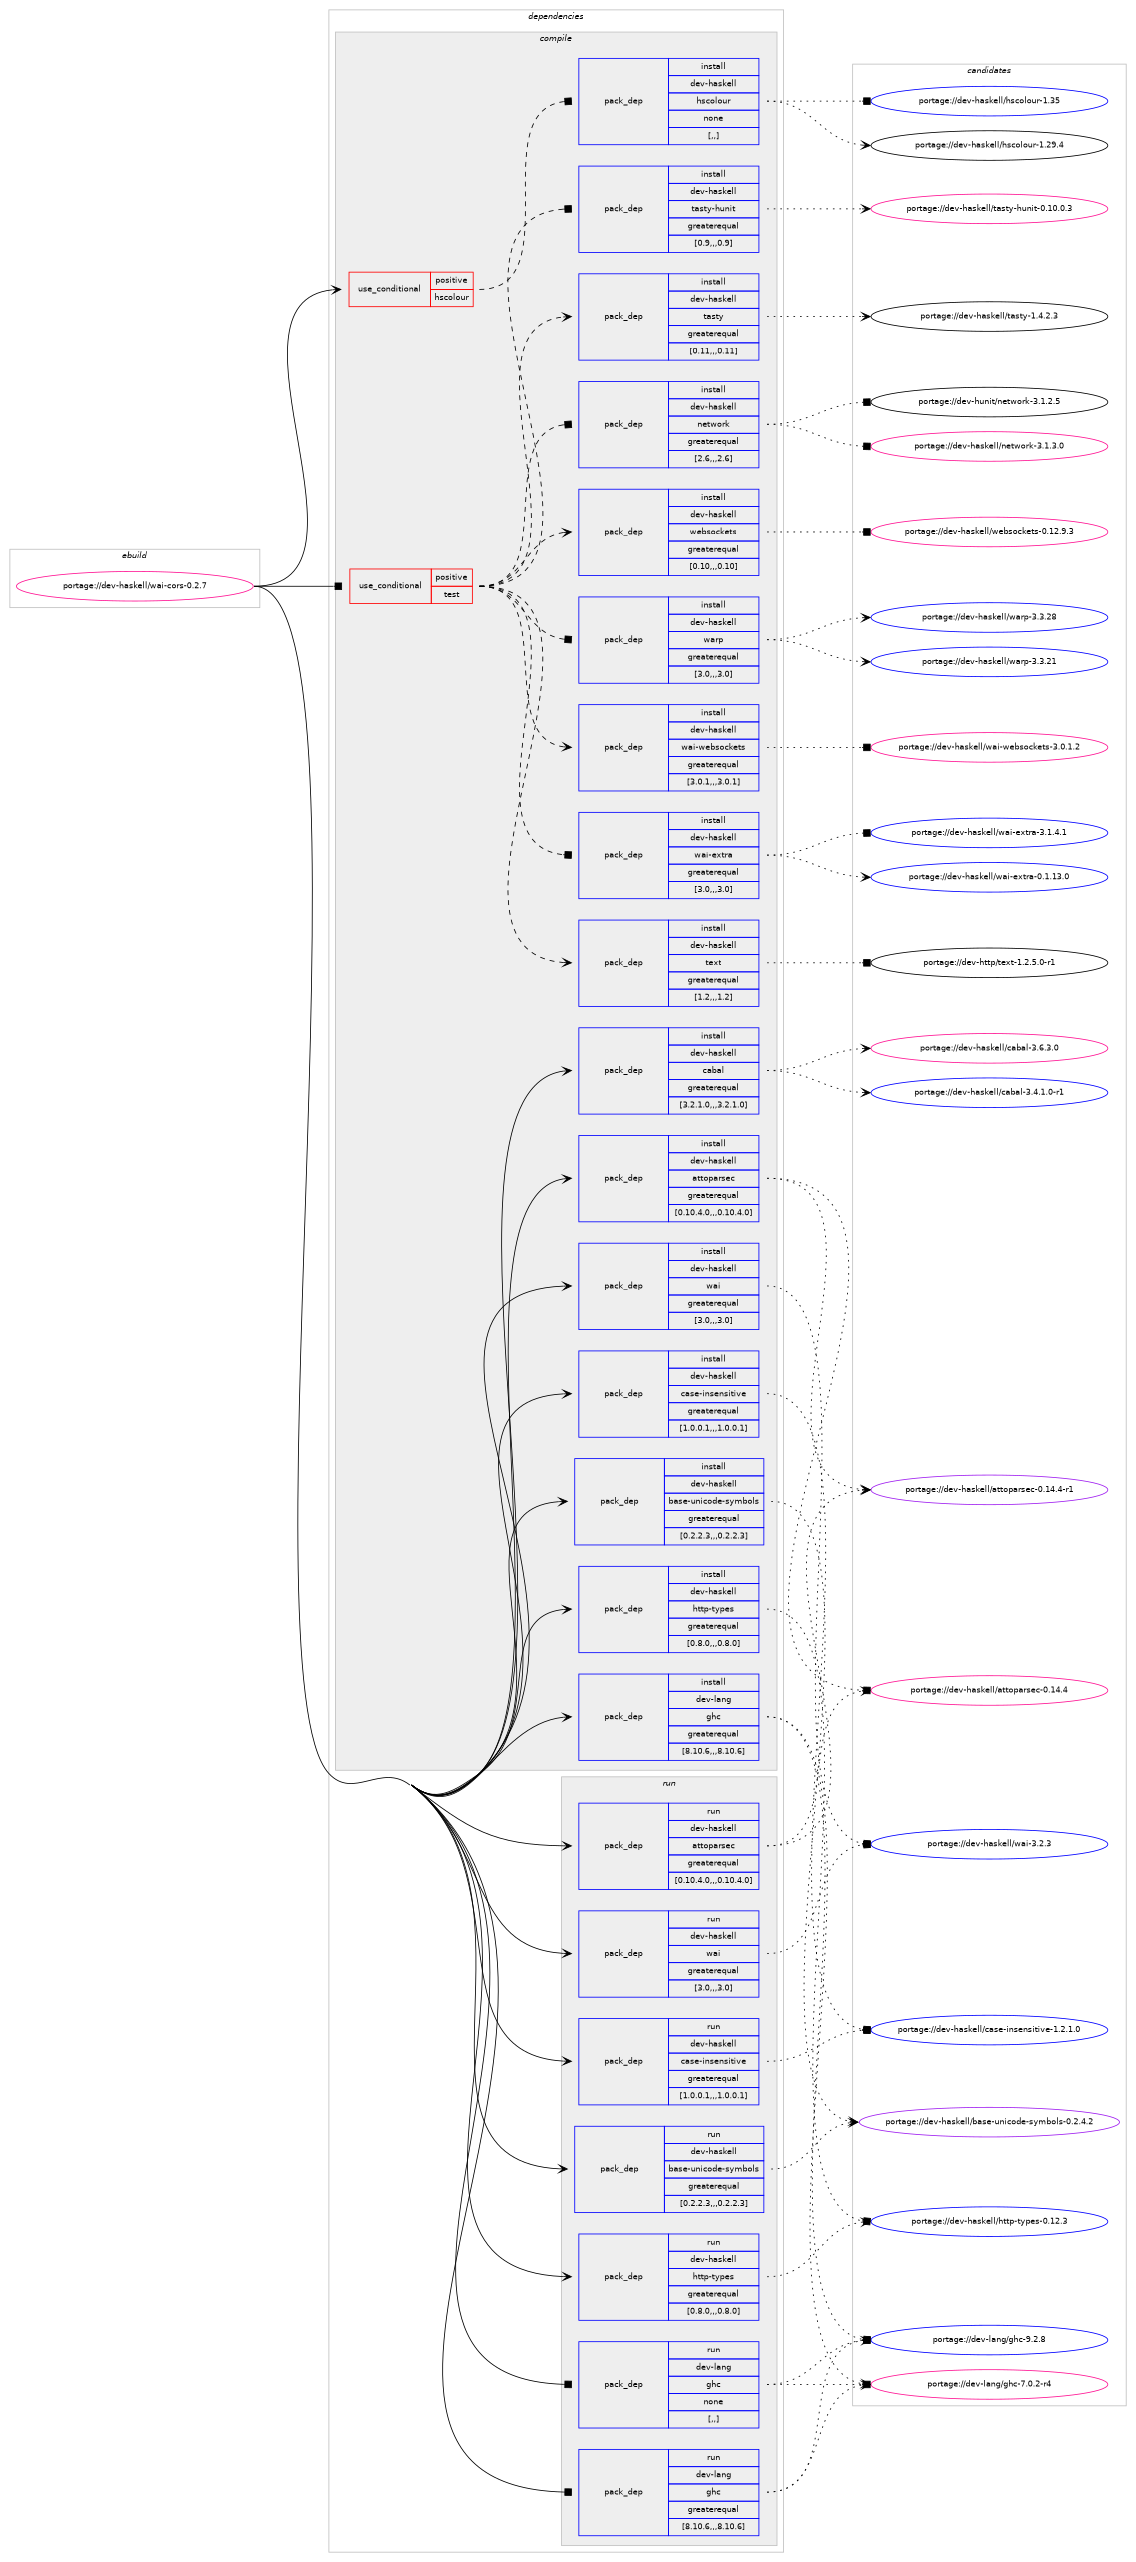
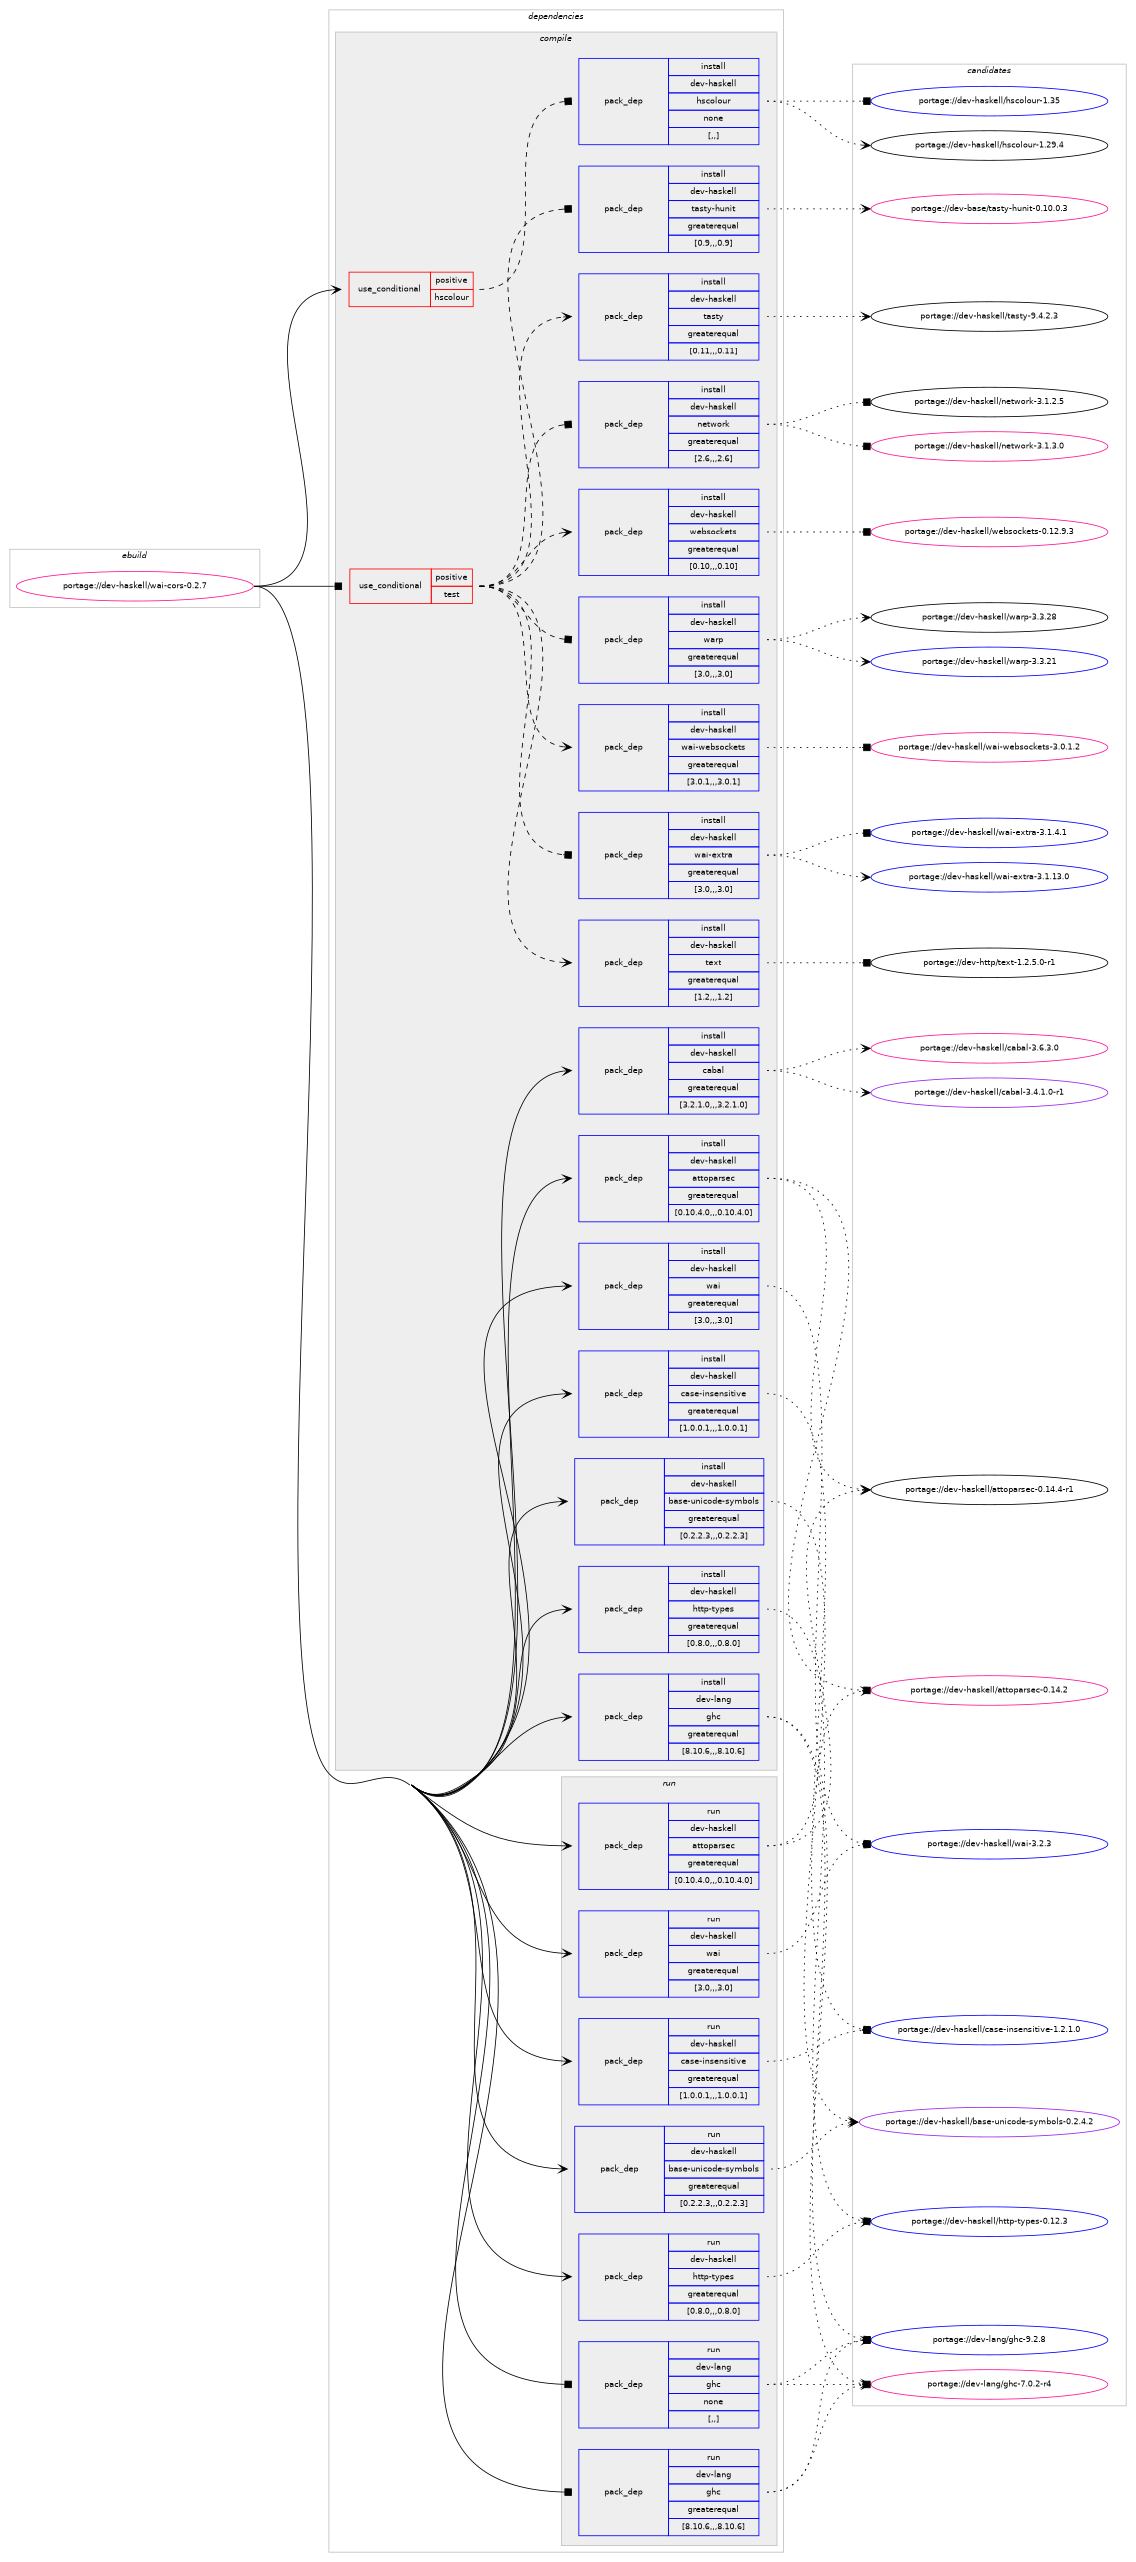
(989, 209) -> (989, 209)
(989, 317) -> (989, 317)
(989, 402) -> (989, 402)
(989, 617) -> (989, 617)
(989, 877) -> (989, 877)
(989, 1093) -> (989, 1093)
(989, 1490) -> (989, 1490)
(989, 1690) -> (989, 1690)
